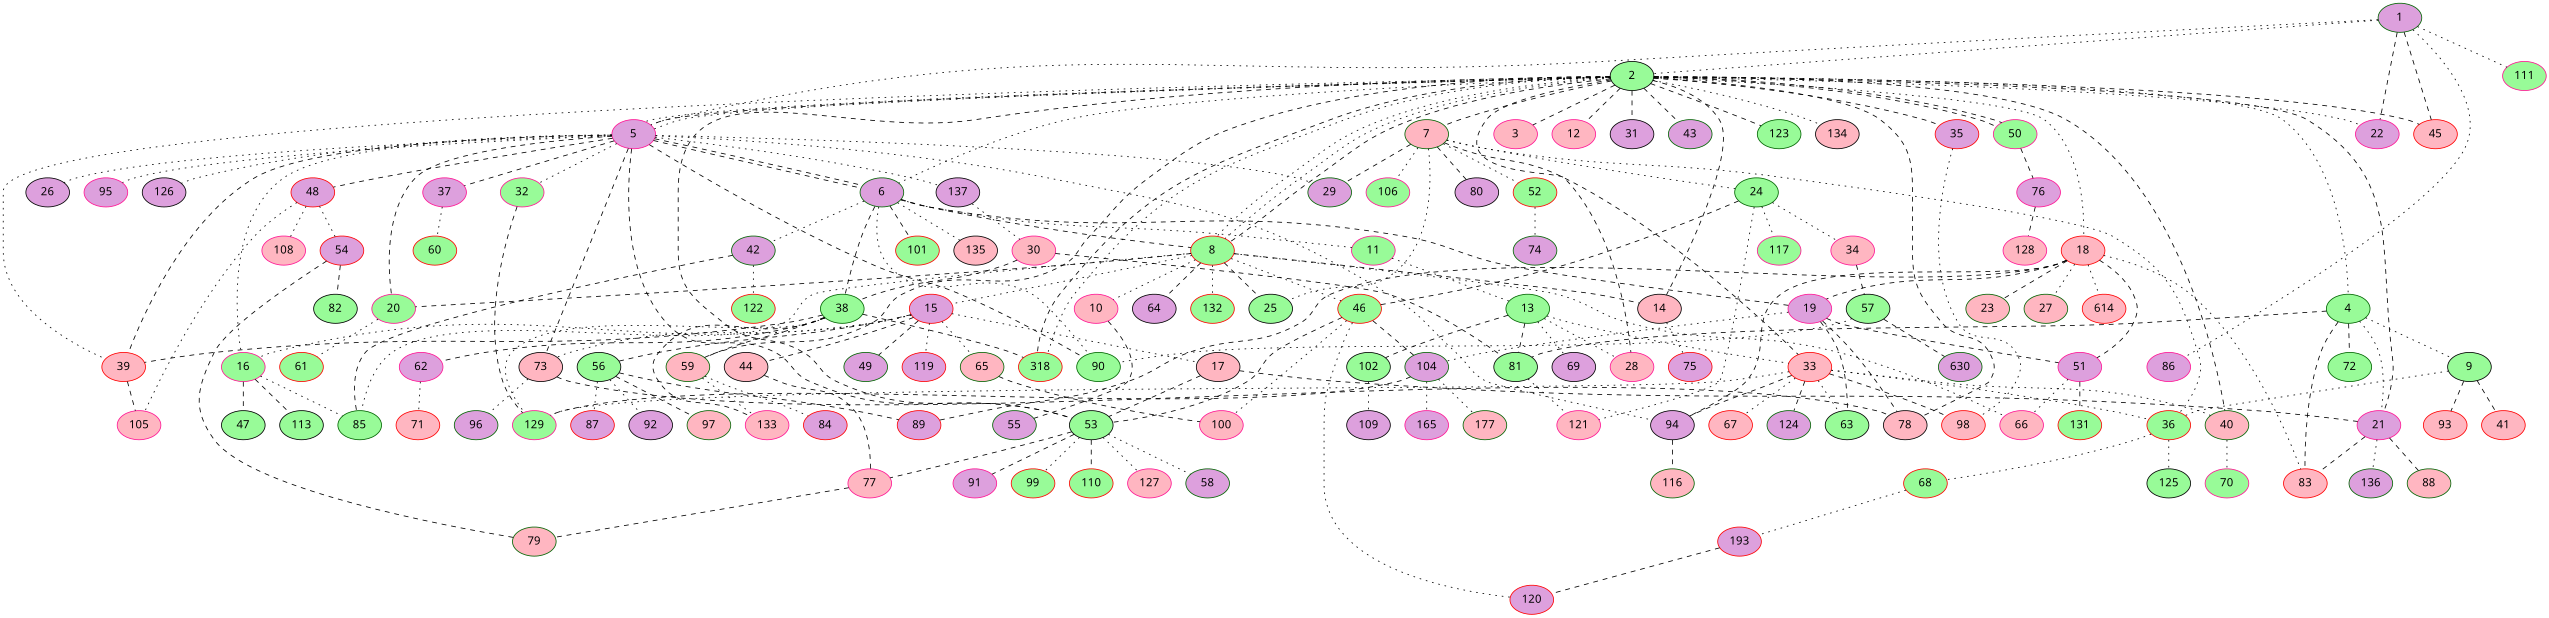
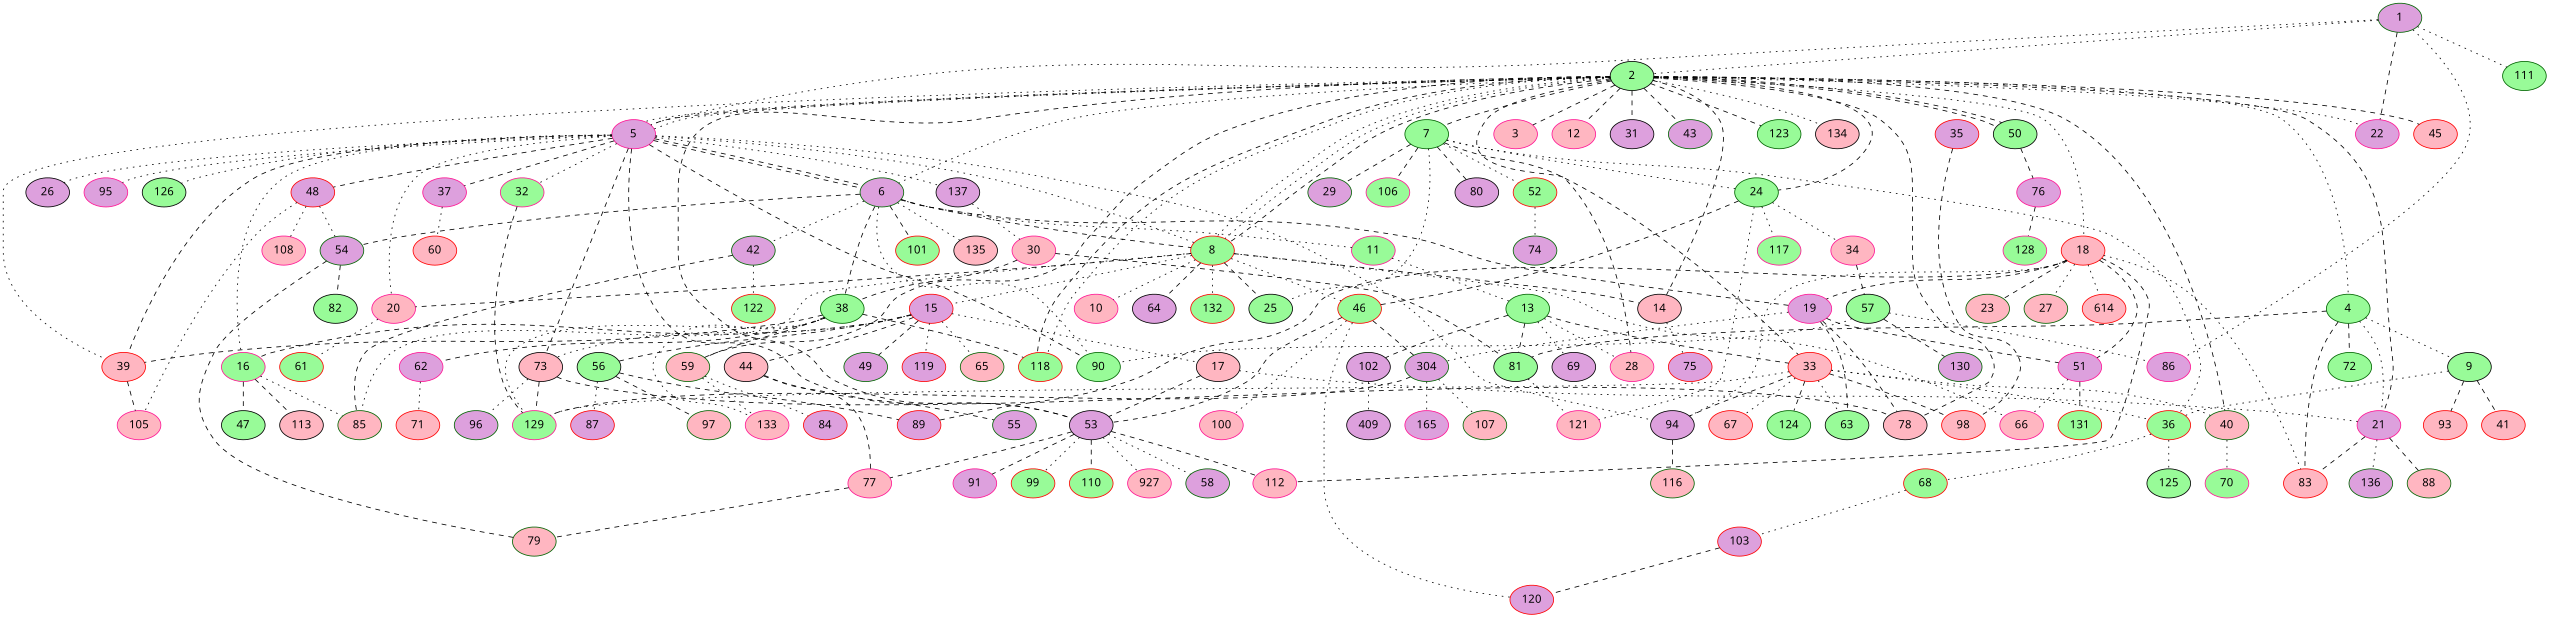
(2418, 76) -> none
(2524, 76) -> (2524, 76)
(1870, 107) -> (1859, 114)
(1427, 134) -> (1427, 134)
(2015, 134) -> (2015, 134)
(1002, 148) -> (916, 165)
(451, 160) -> (451, 160)
(1407, 163) -> (1407, 163)
(164, 192) -> (164, 192)
none -> (610, 212)
(342, 251) -> (342, 251)
(435, 251) -> (435, 251)
(2025, 251) -> (2025, 251)
(1808, 282) -> (1808, 282)
(394, 309) -> (394, 309)
(1952, 309) -> (1952, 309)
(535, 326) -> (535, 326)
none -> (2019, 335)
(1685, 346) -> (1685, 346)
(654, 360) -> (654, 360)
(1040, 367) -> (1040, 367)
(1369, 367) -> (1369, 367)
(1427, 367) -> (1427, 367)
(1960, 367) -> (1960, 367)
(1131, 373) -> (878, 400)
none -> (538, 396)
(1855, 396) -> (1855, 396)
(1103, 405) -> none
(302, 425) -> (302, 425)
(360, 425) -> (360, 425)
(651, 425) -> none
(1091, 425) -> (1091, 425)
(1369, 425) -> (1369, 425)
(1485, 425) -> (1485, 425)
(1789, 425) -> (1789, 425)
(1149, 483) -> (1149, 483)
none -> (1275, 483)
(1740, 542) -> (1740, 542)
